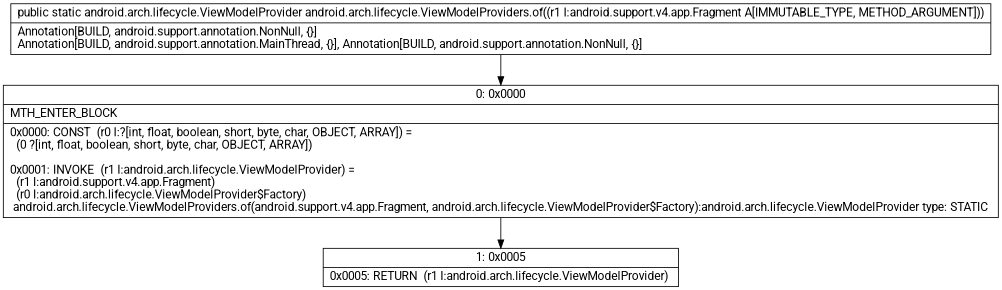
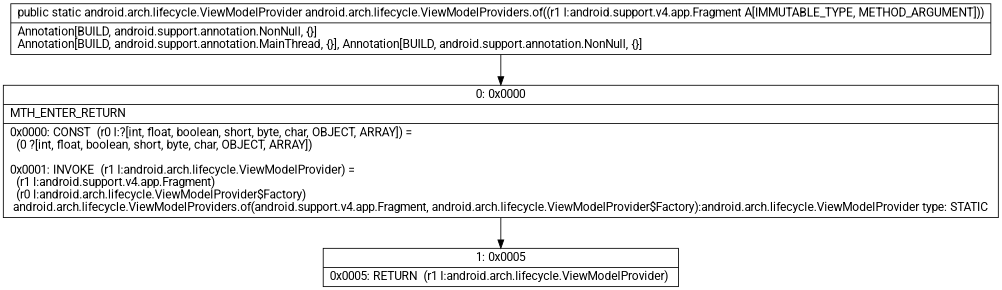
(64, 114) -> (68, 114)
